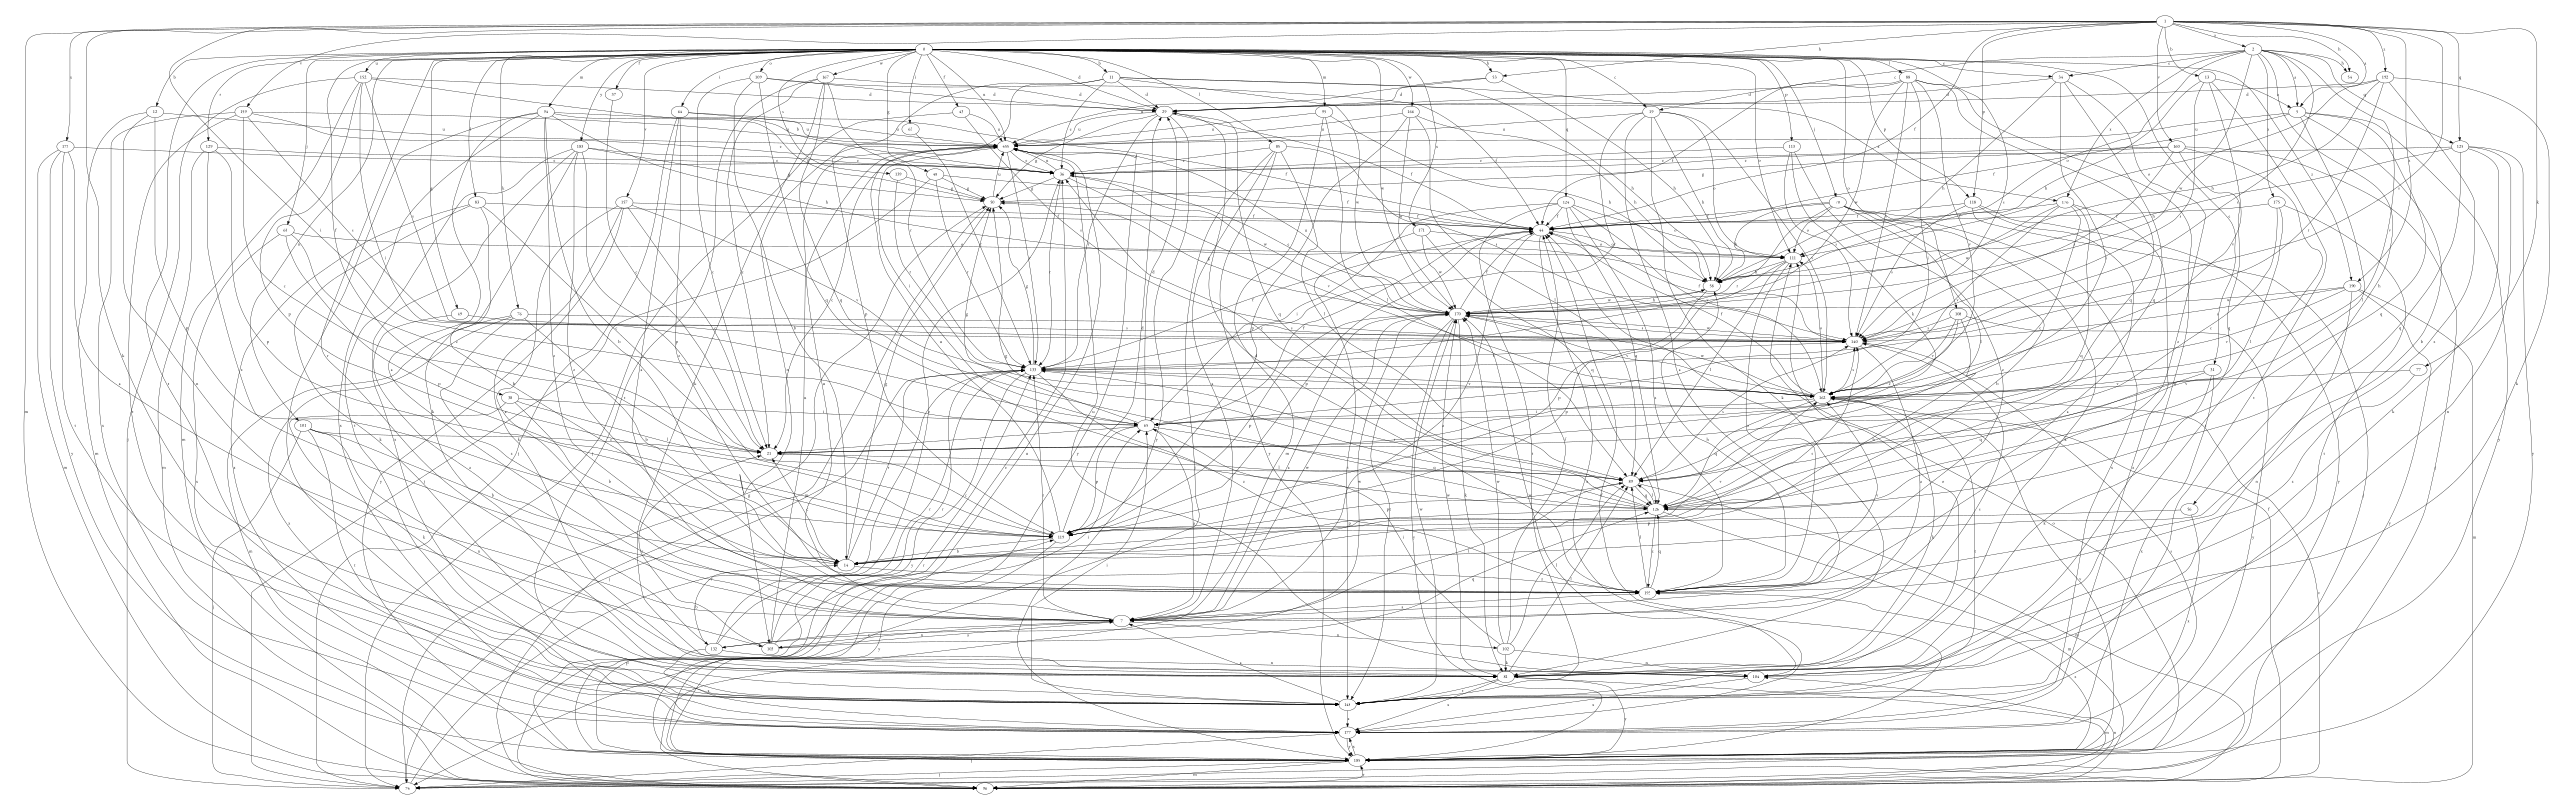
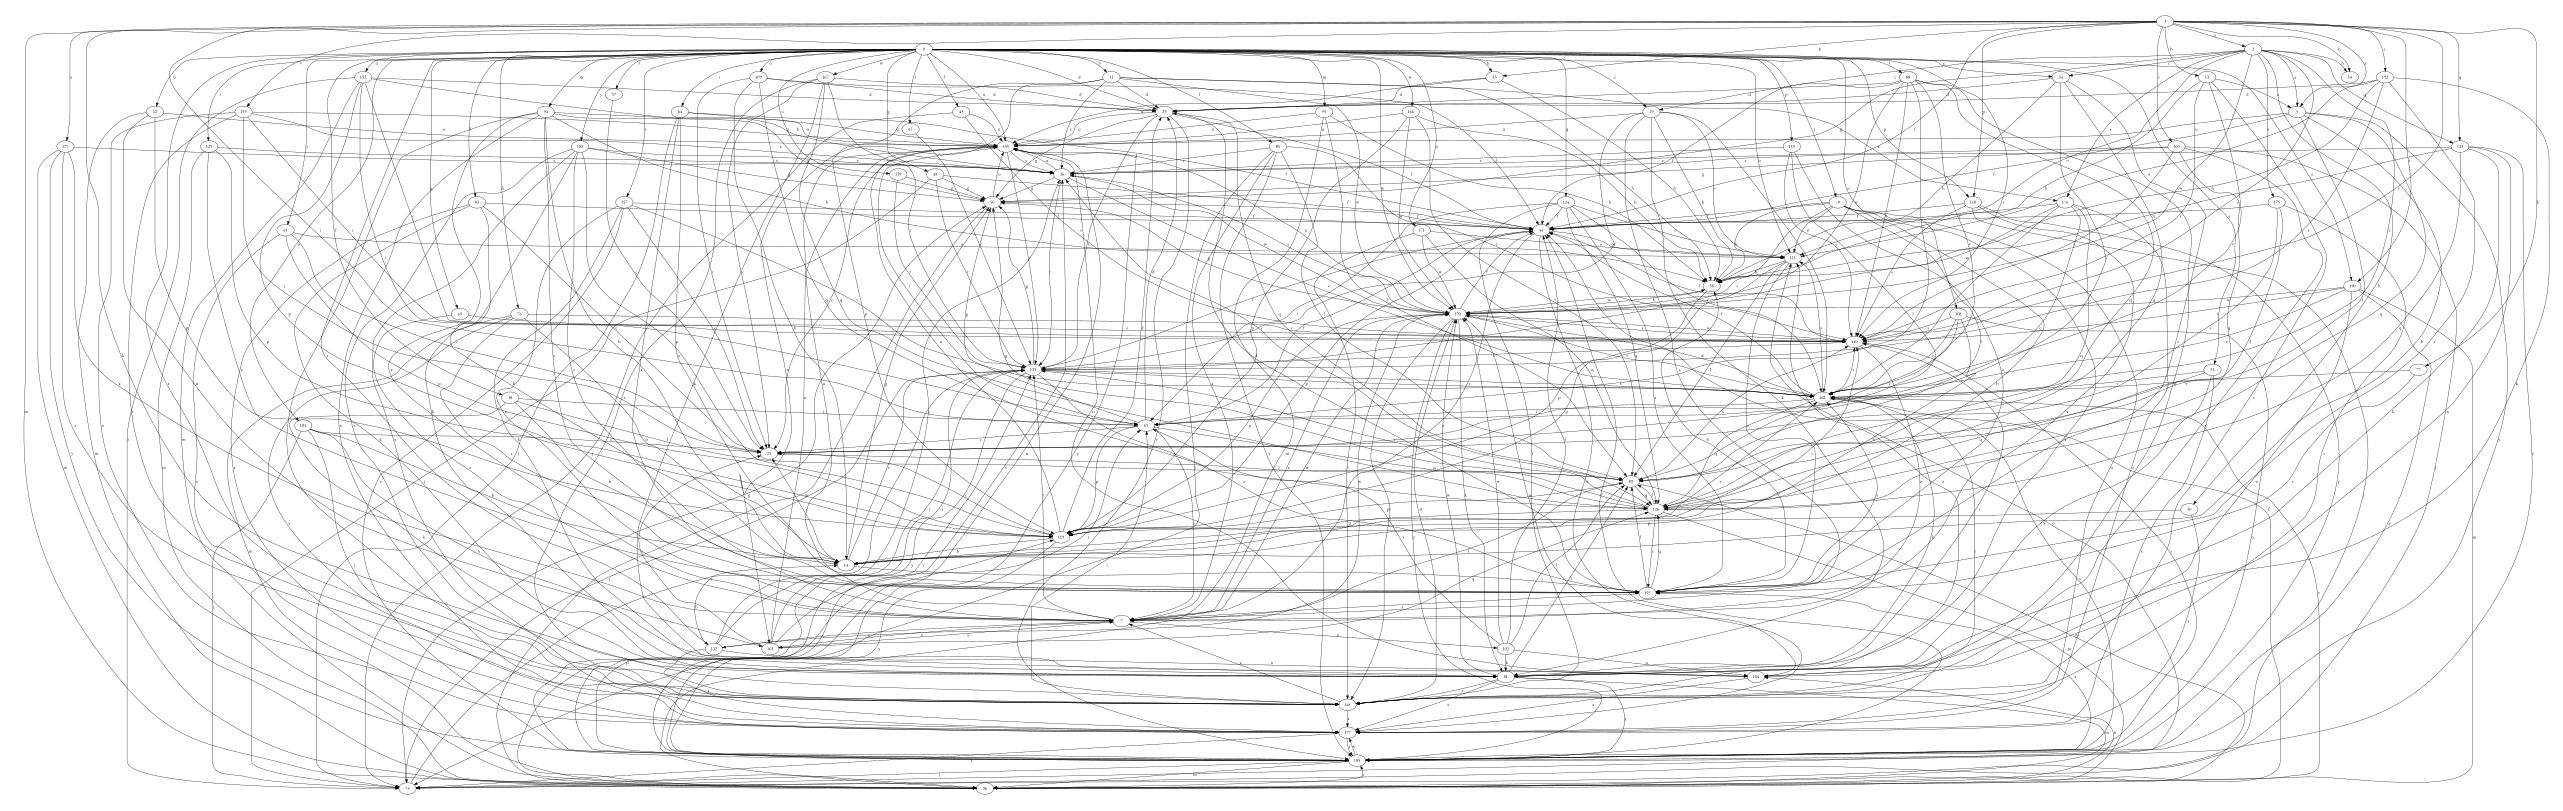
none -> (1663, 156)
(1913, 314) -> (1913, 314)
